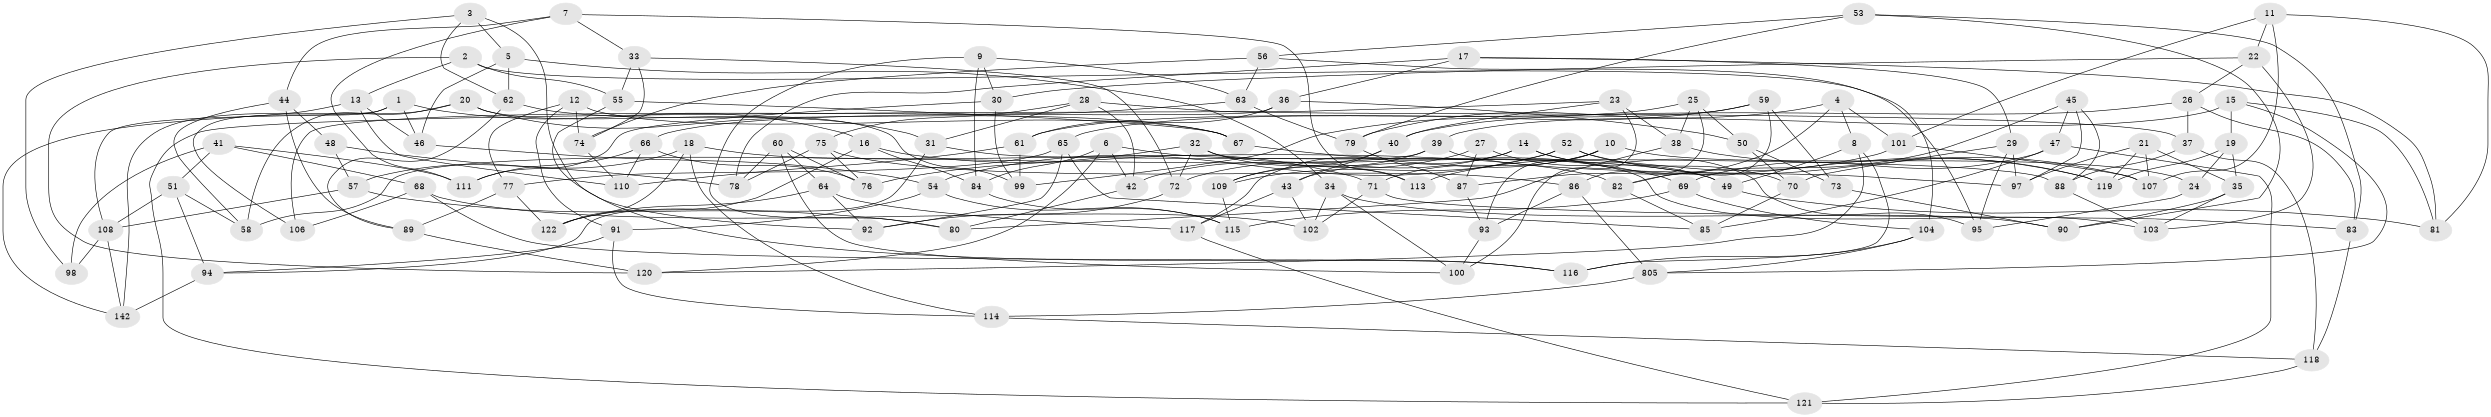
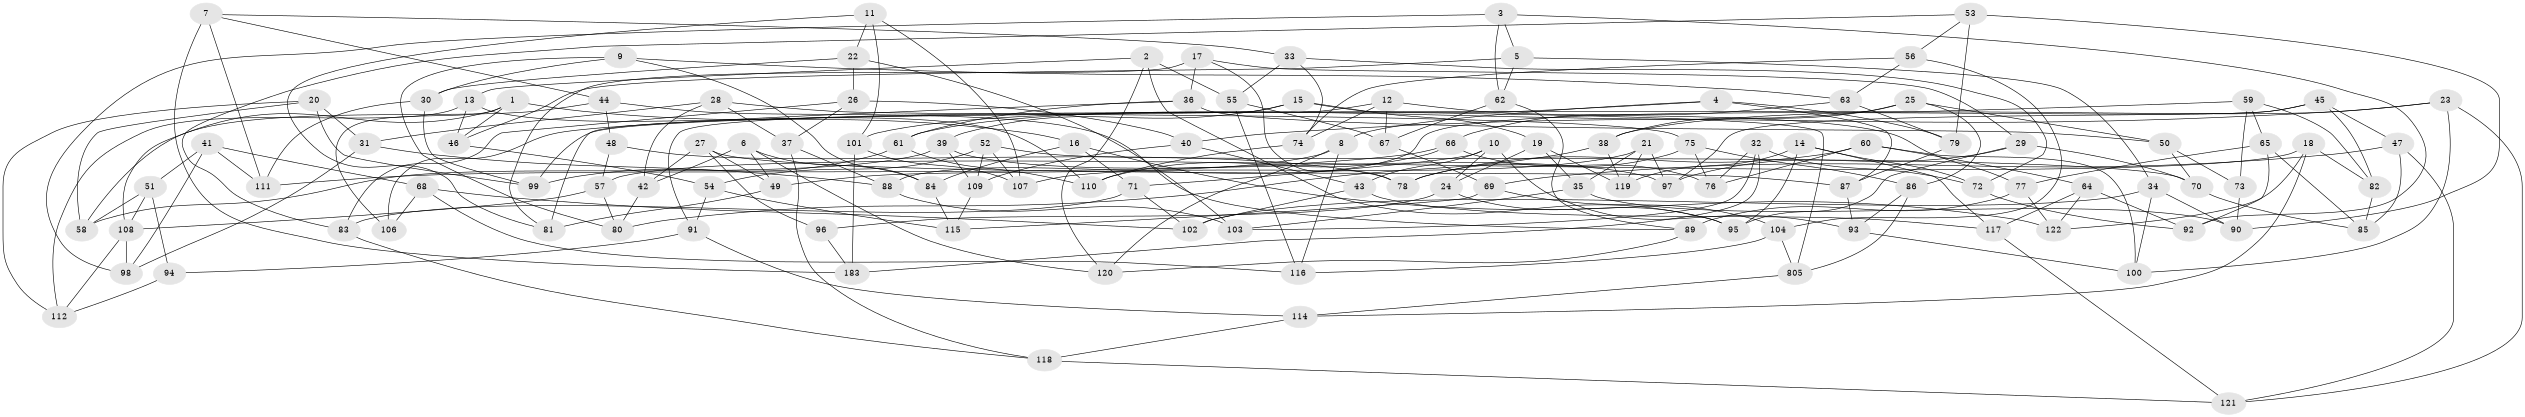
(1418, 187) -> (852, 274)
(584, 229) -> (251, 217)
none -> (821, 230)
(123, 317) -> (60, 317)
